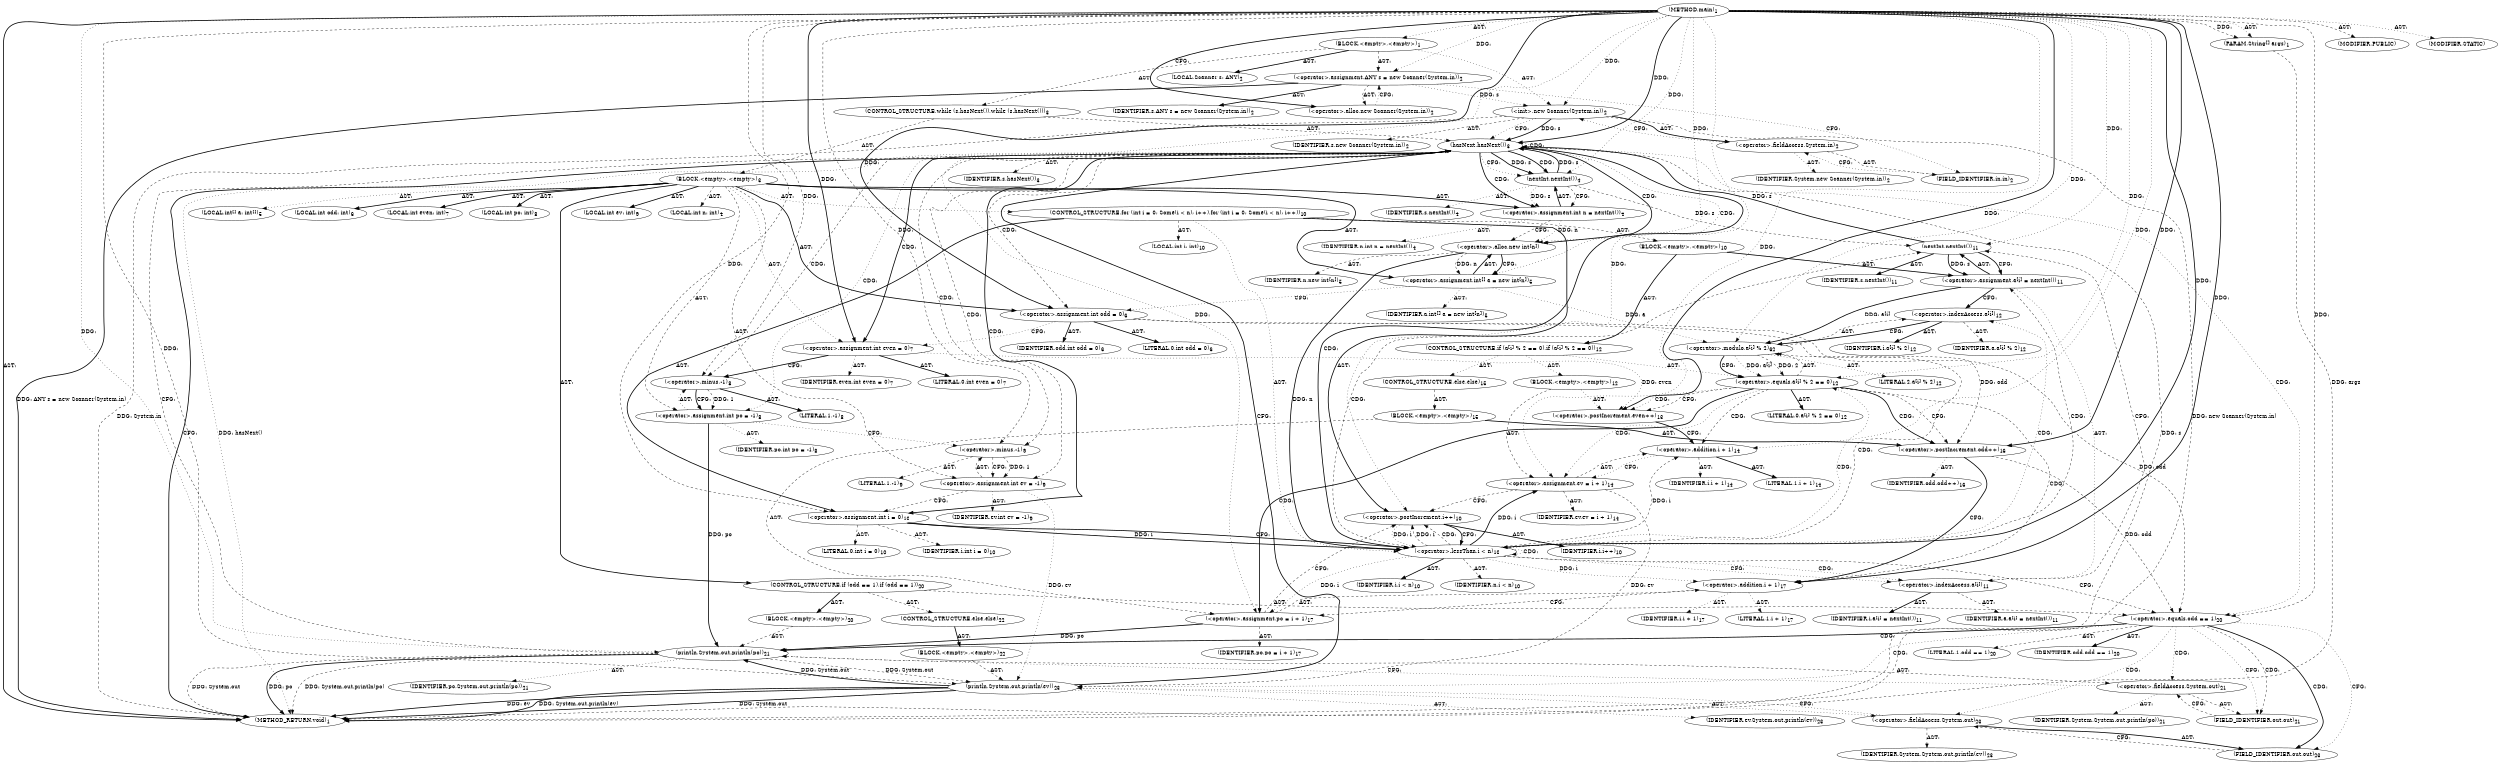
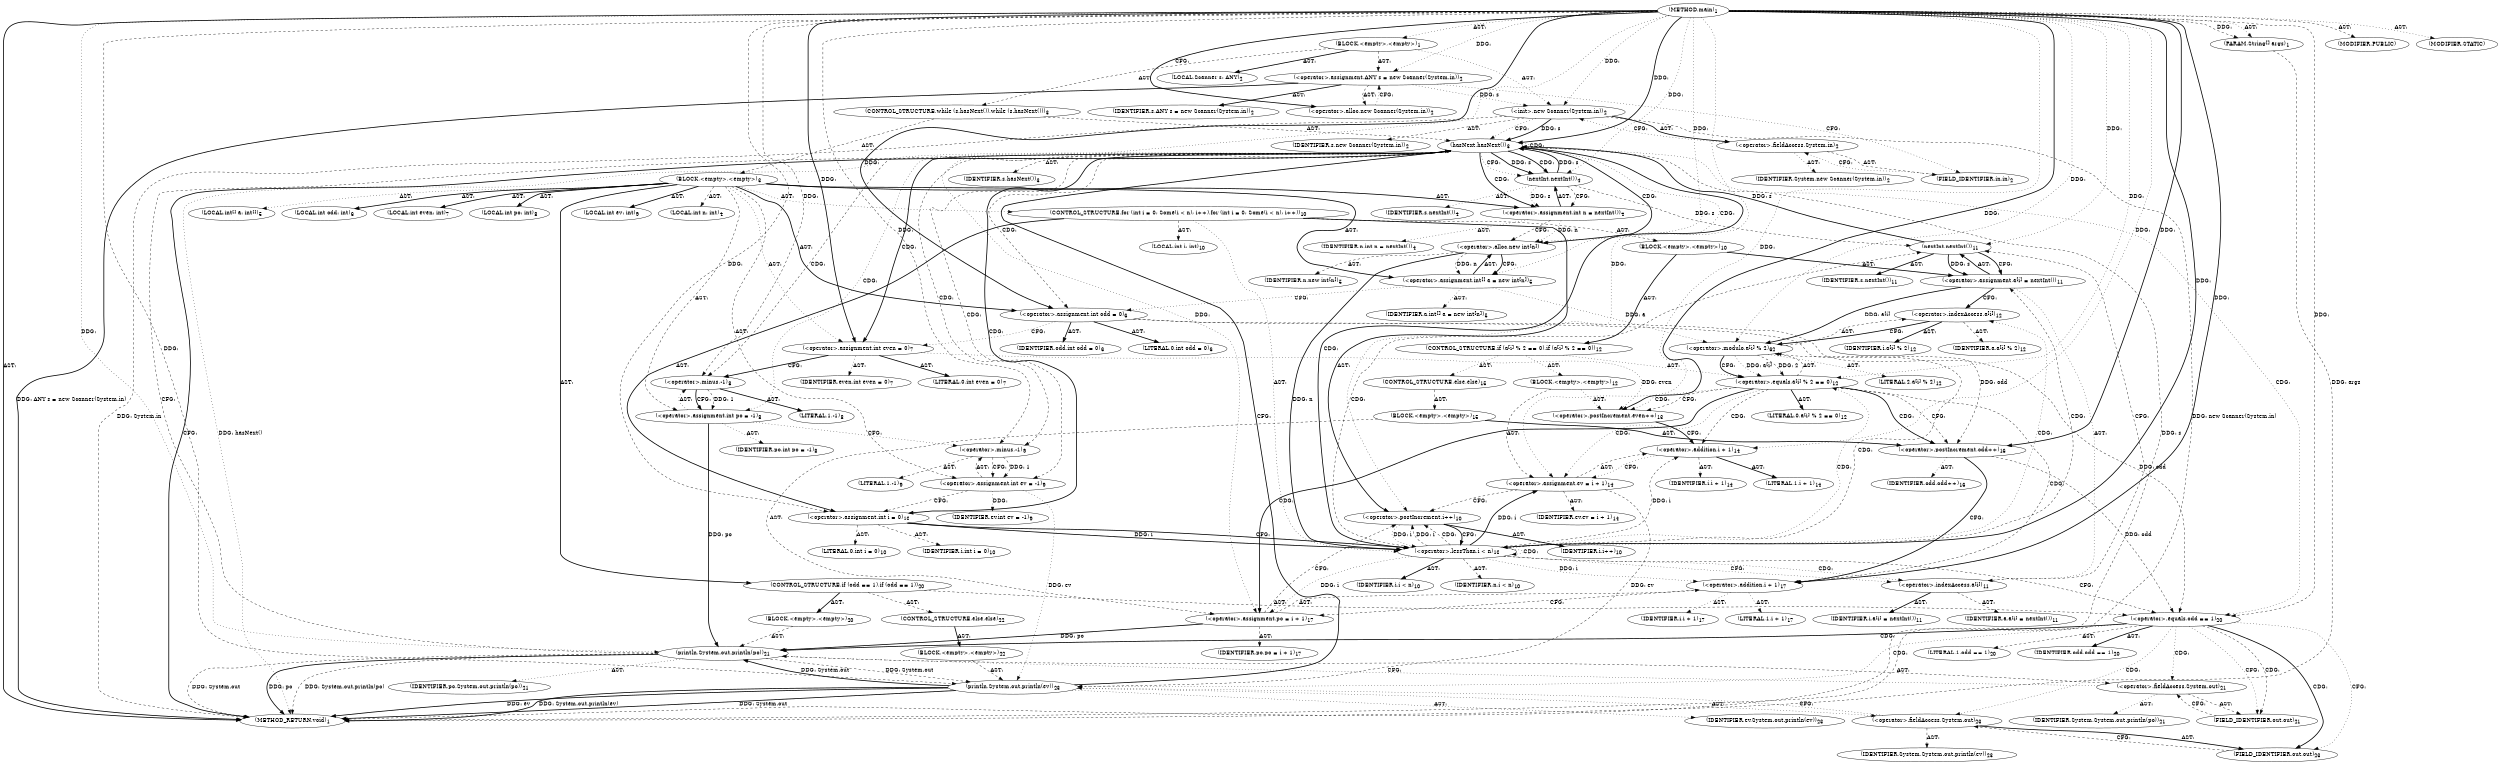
(1000, 501) -> (1001, 501)
